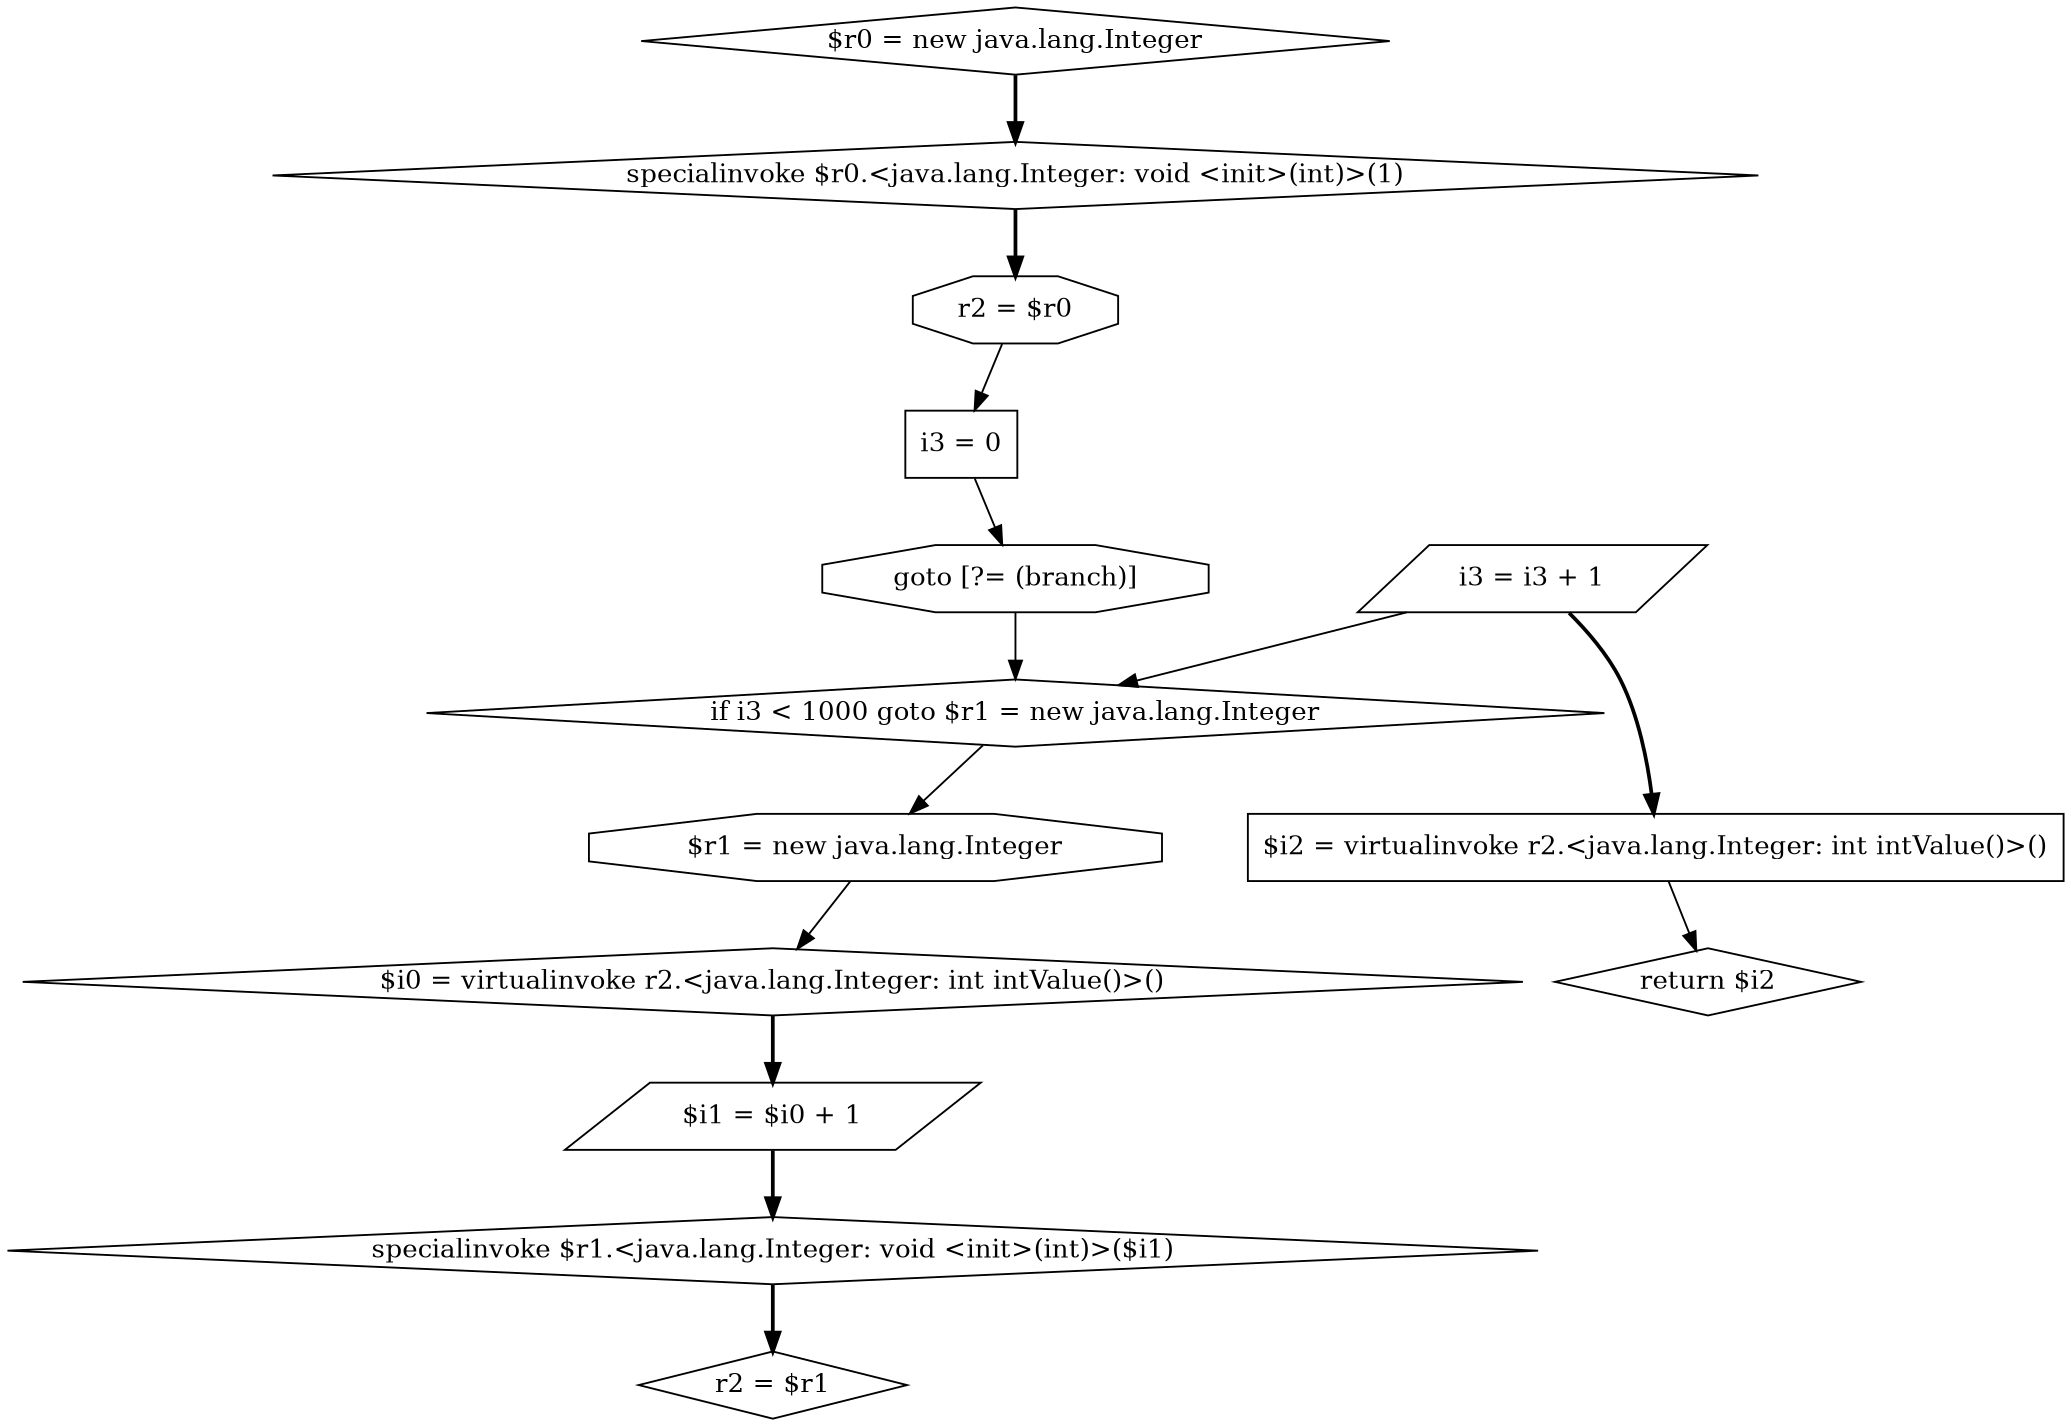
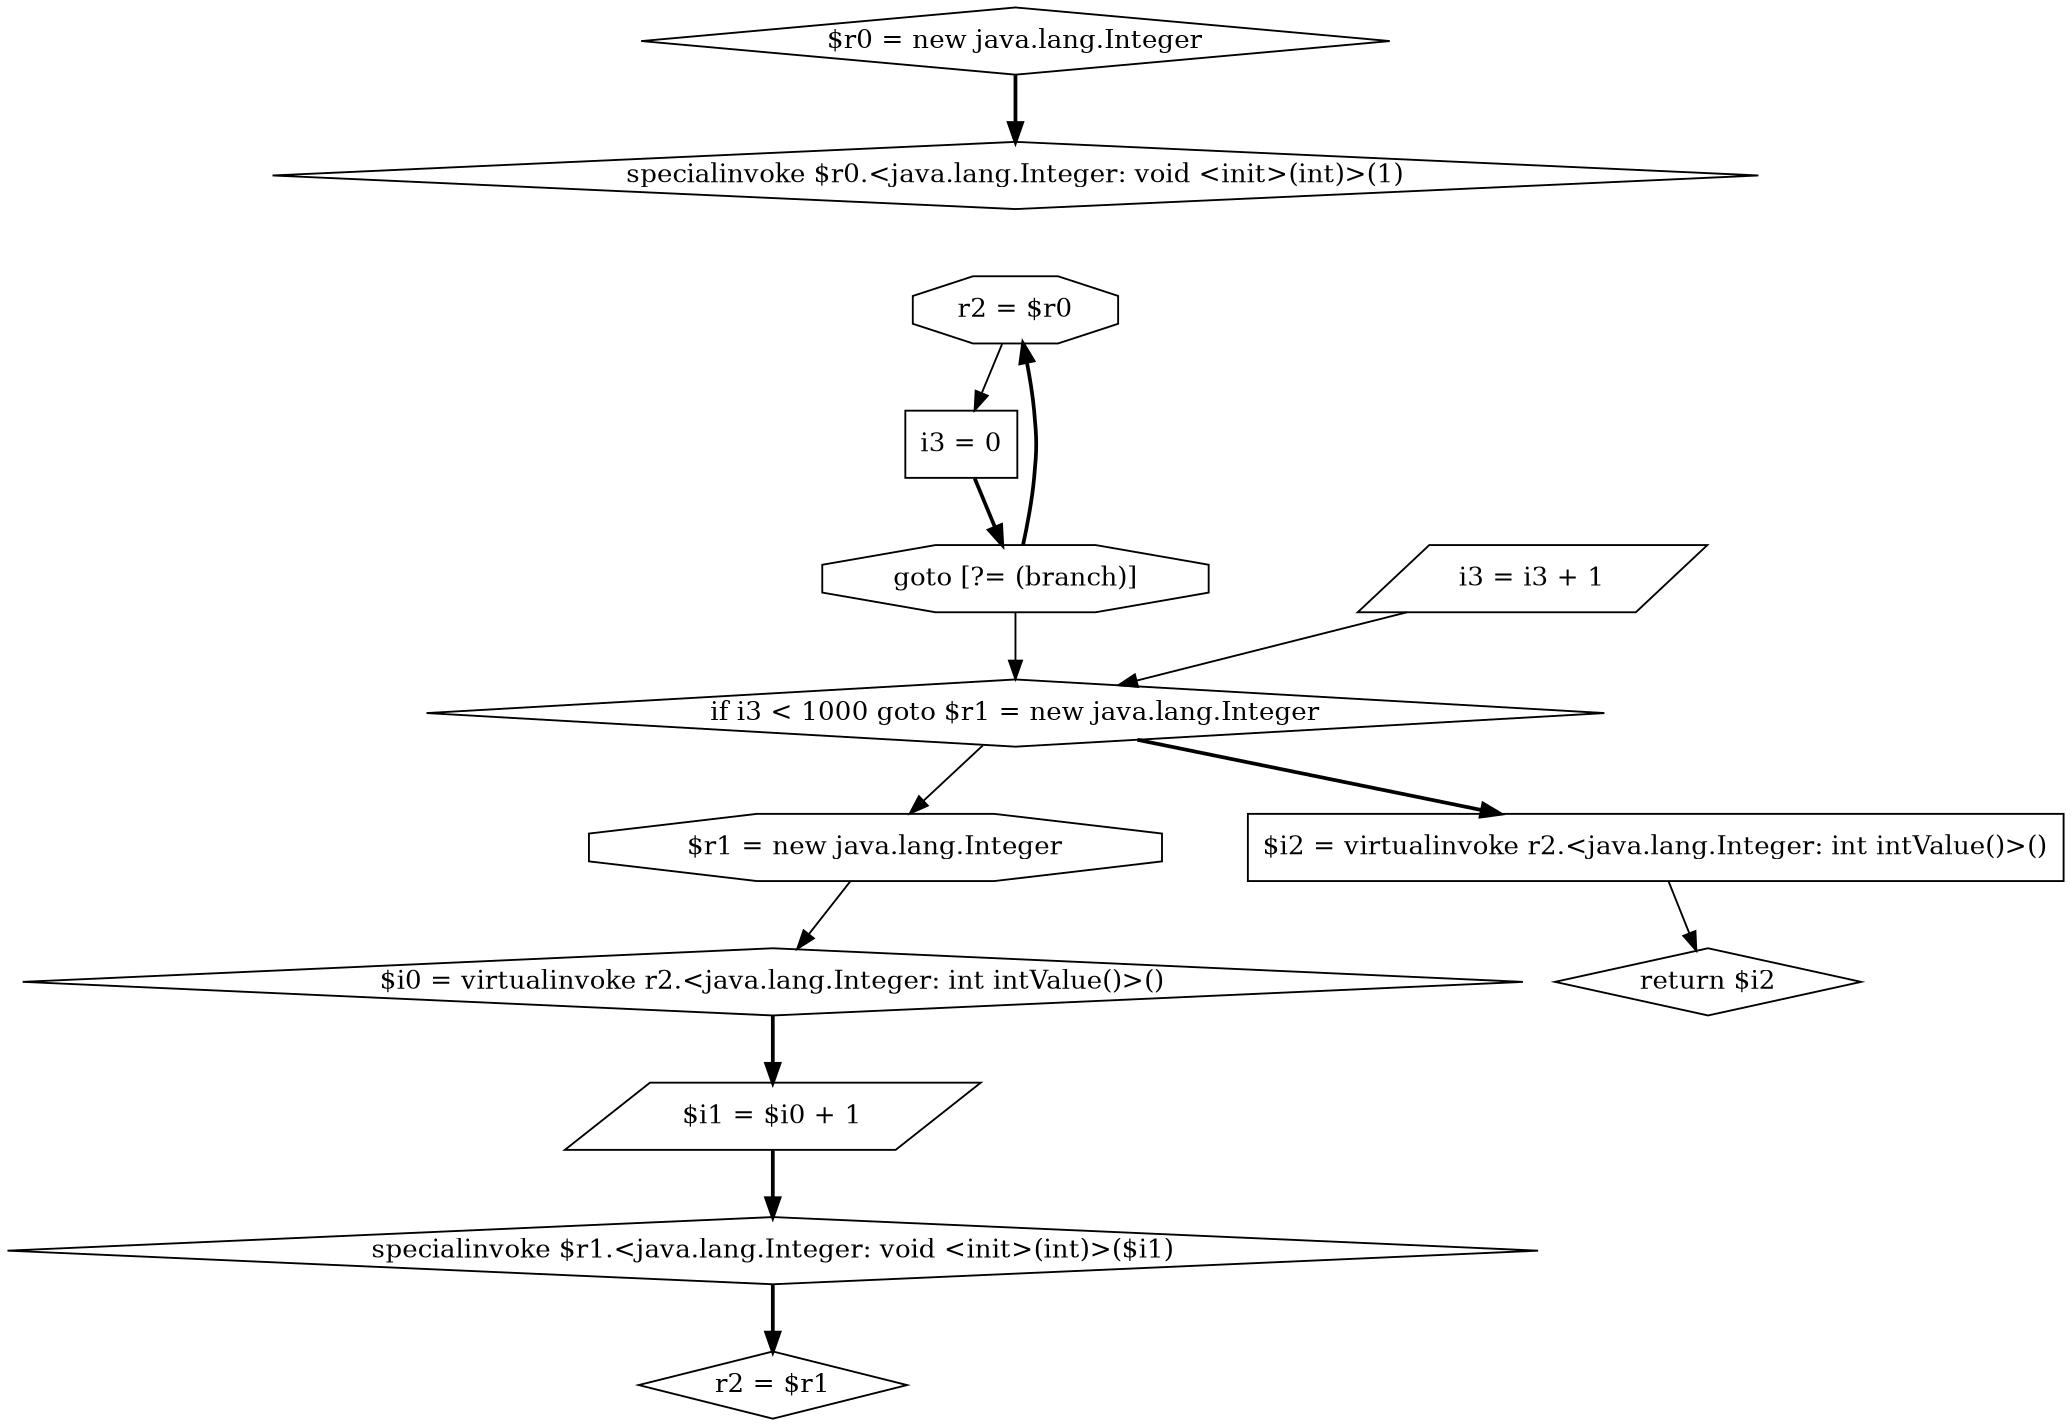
(1015, 234) -> (1036, 454)
(985, 503) -> (985, 503)
(1628, 696) -> (1310, 775)
